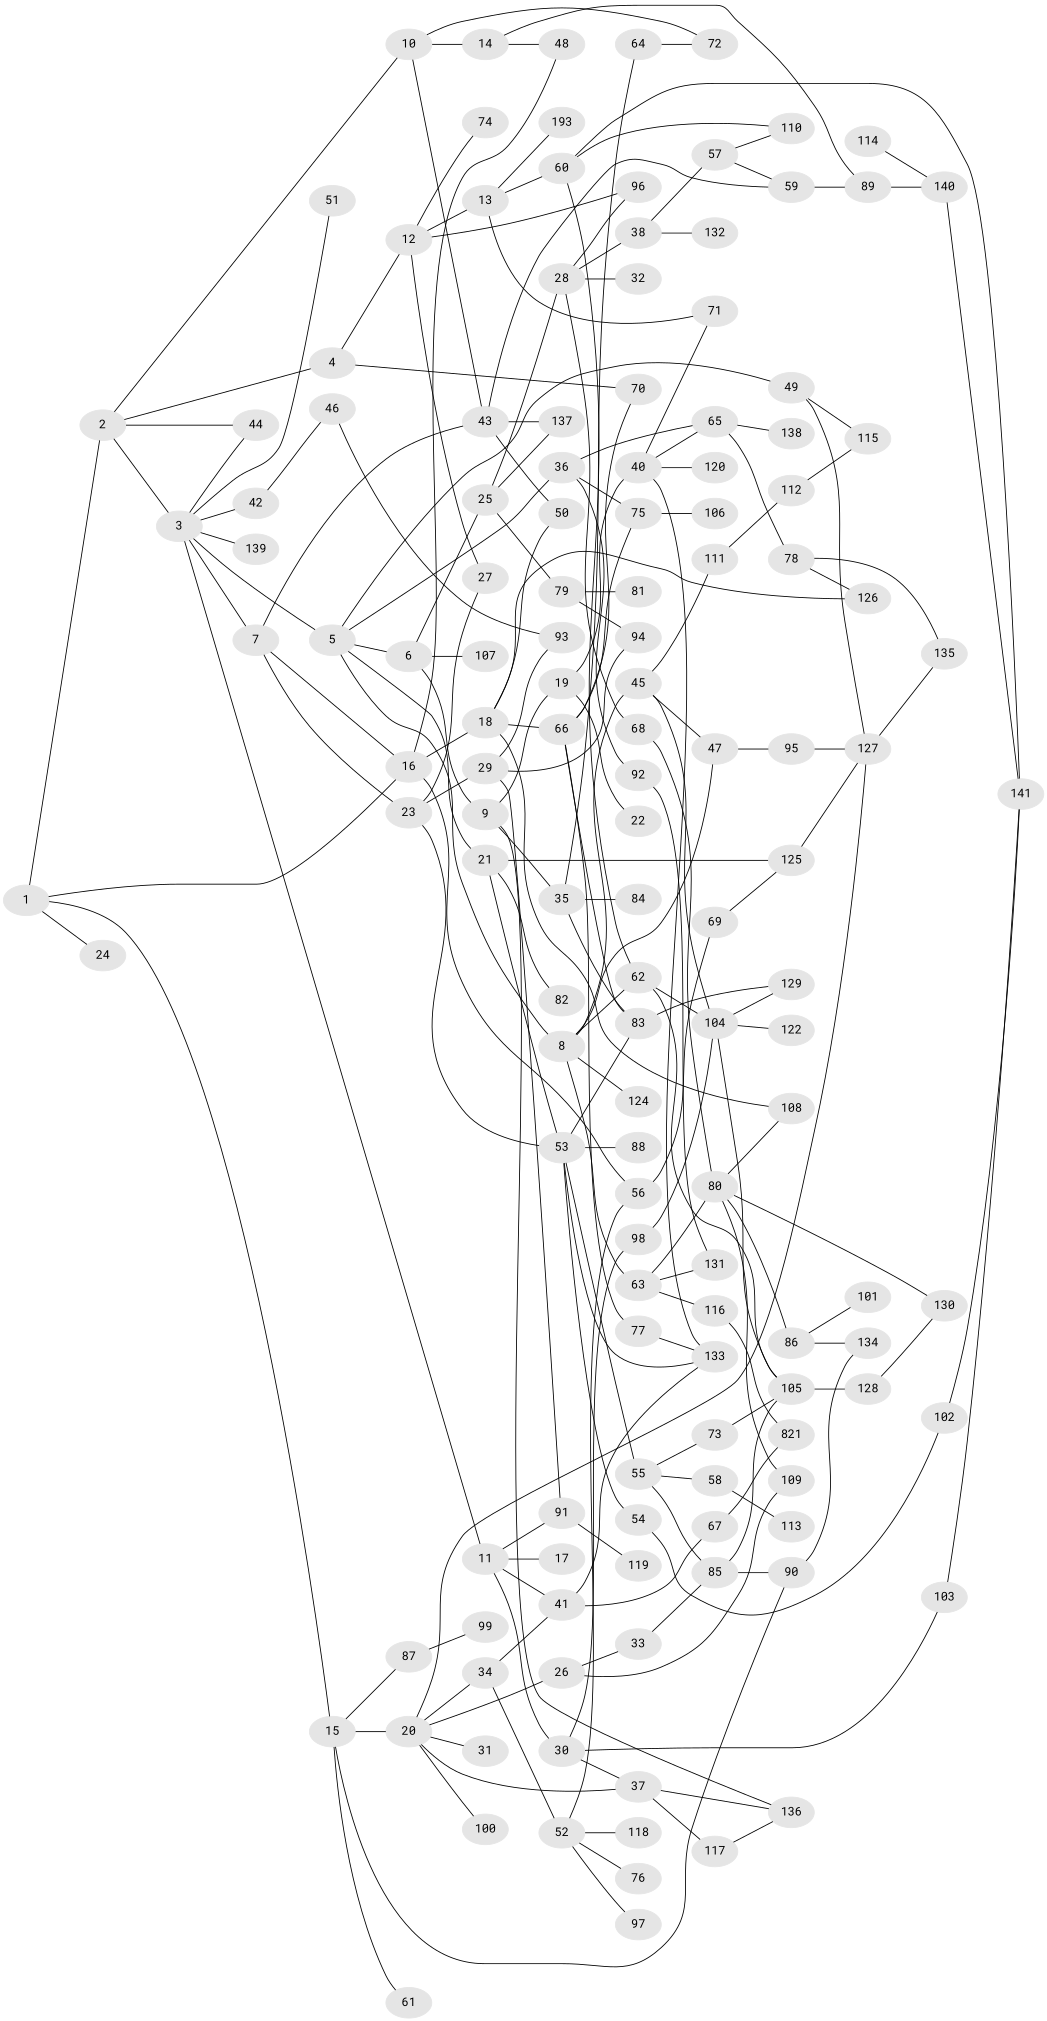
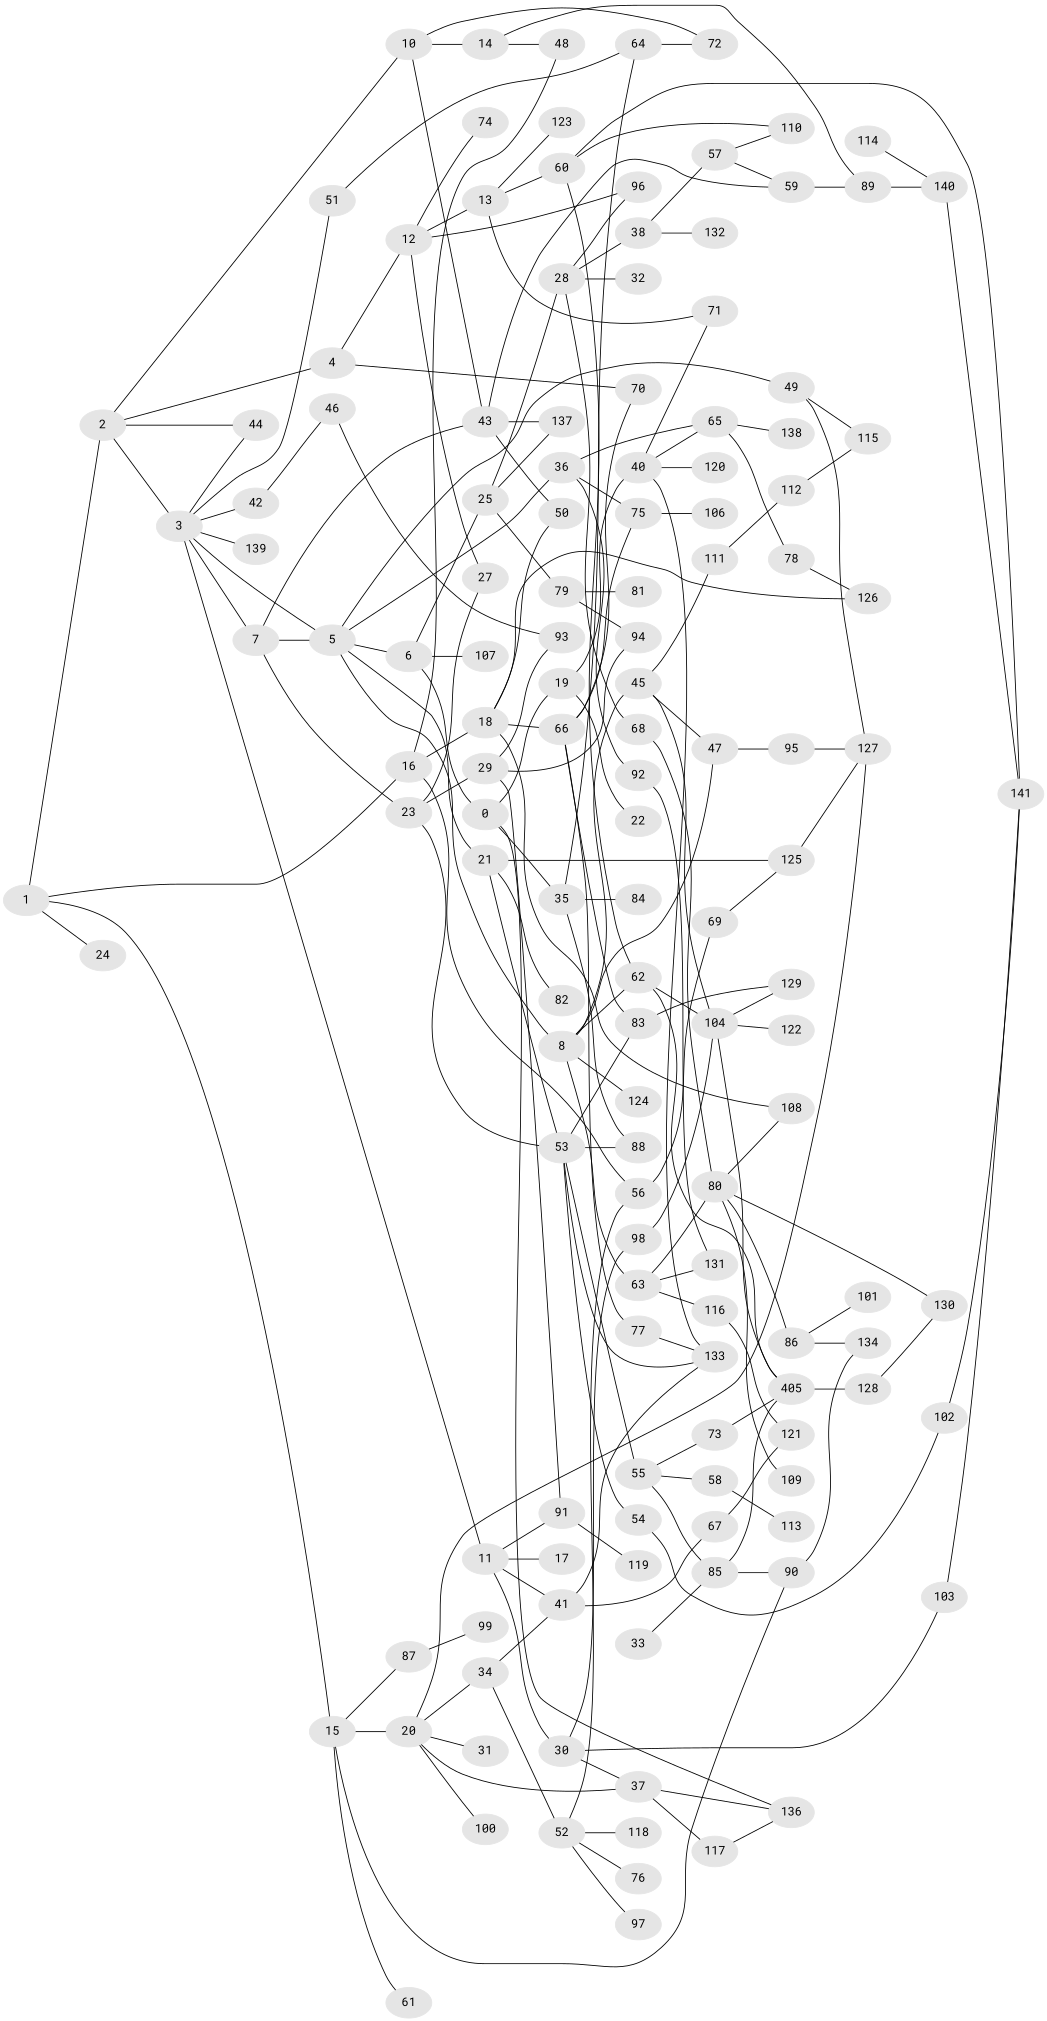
none -> (470, 96)
(562, 123) -> (562, 123)
(944, 654) -> none
(332, 703) -> (294, 640)
(485, 814) -> (485, 814)
(595, 967) -> (594, 1050)
(791, 1389) -> (791, 1389)
(791, 1435) -> (791, 1435)
(562, 1673) -> none
